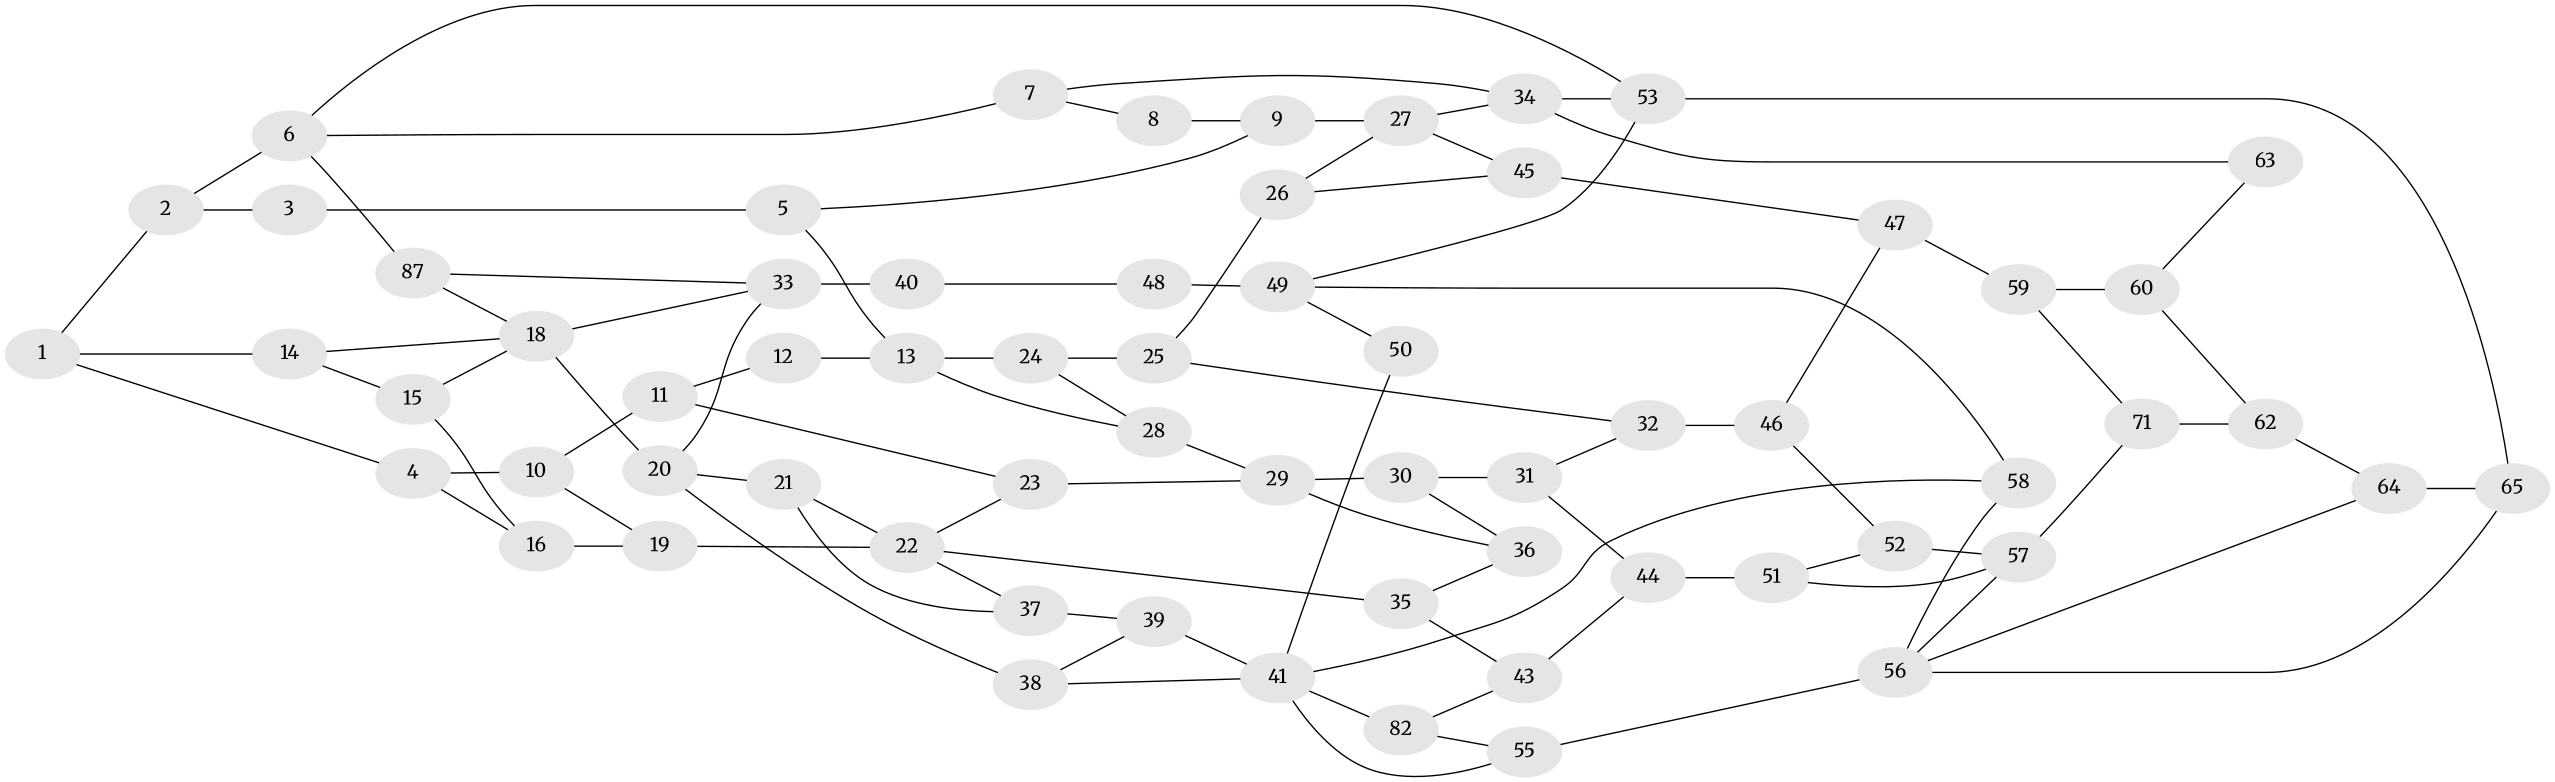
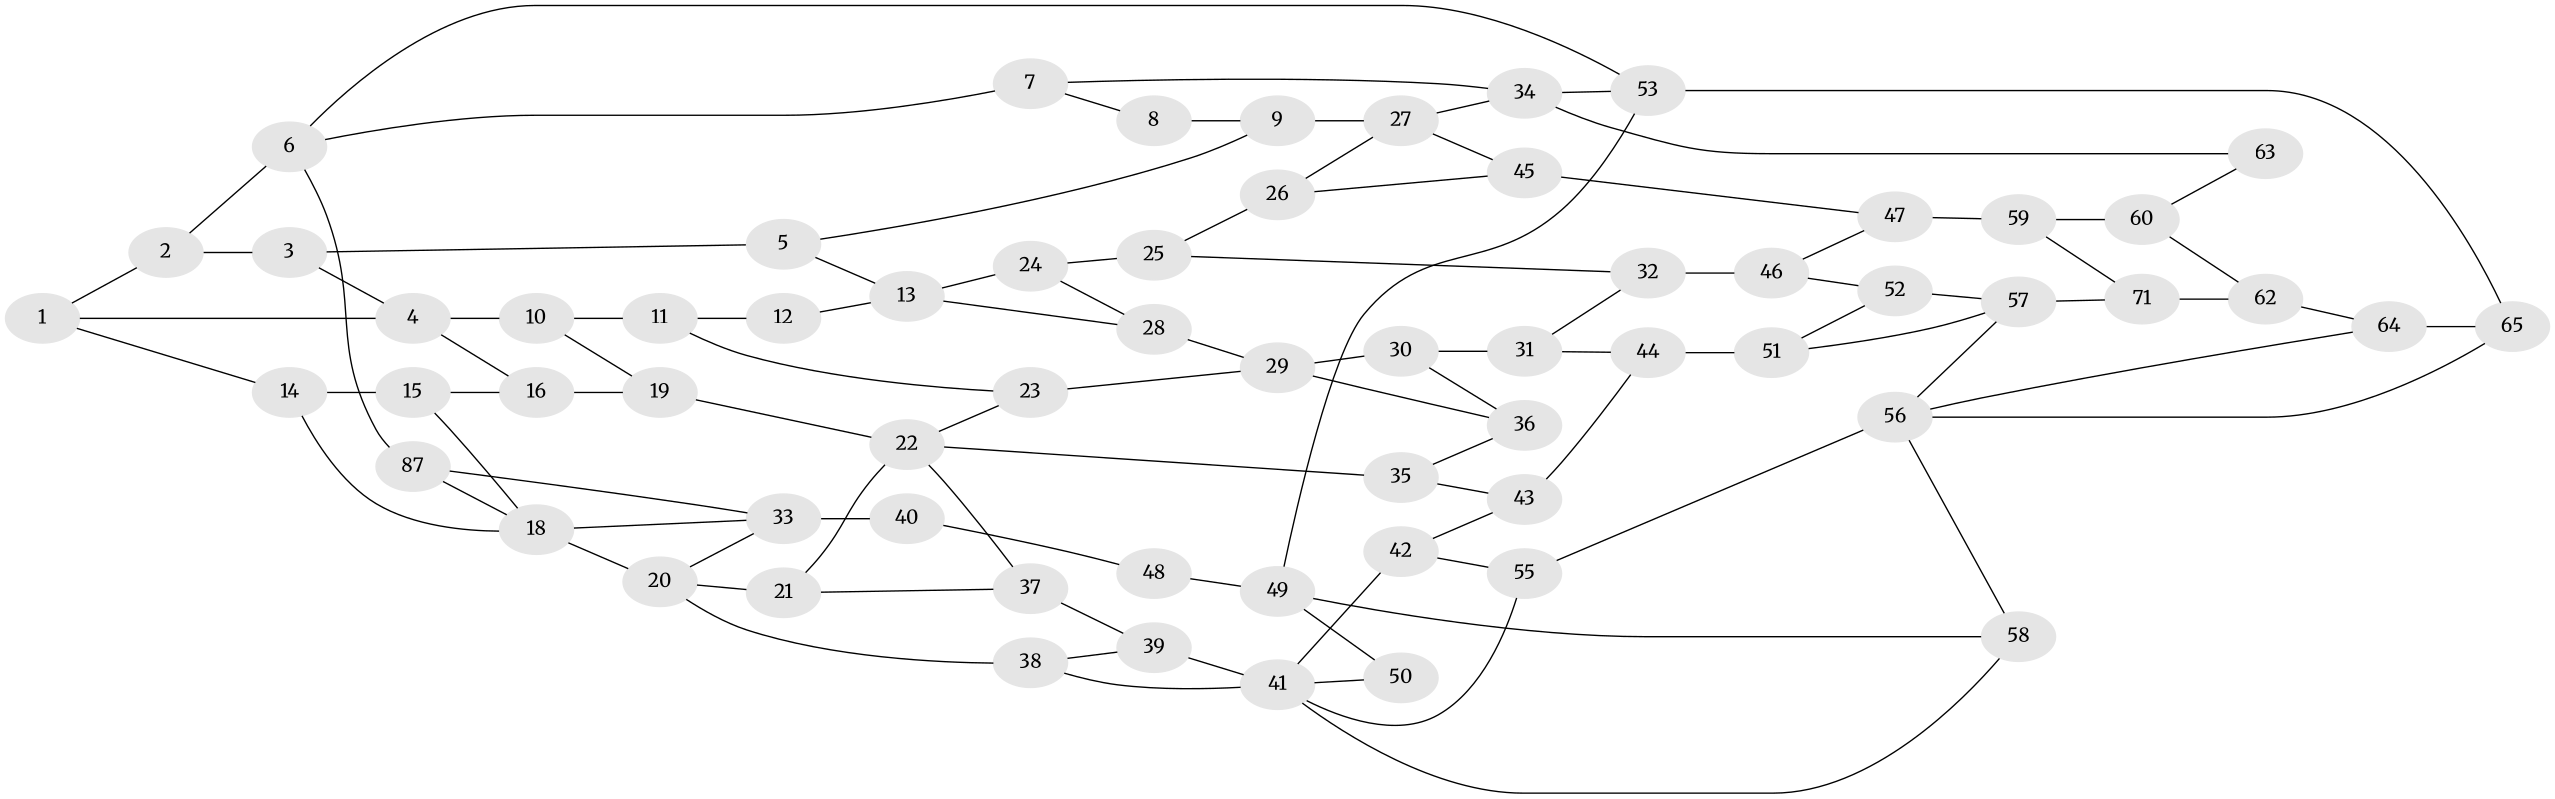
none -> (353, 286)
(1401, 730) -> (1401, 552)
